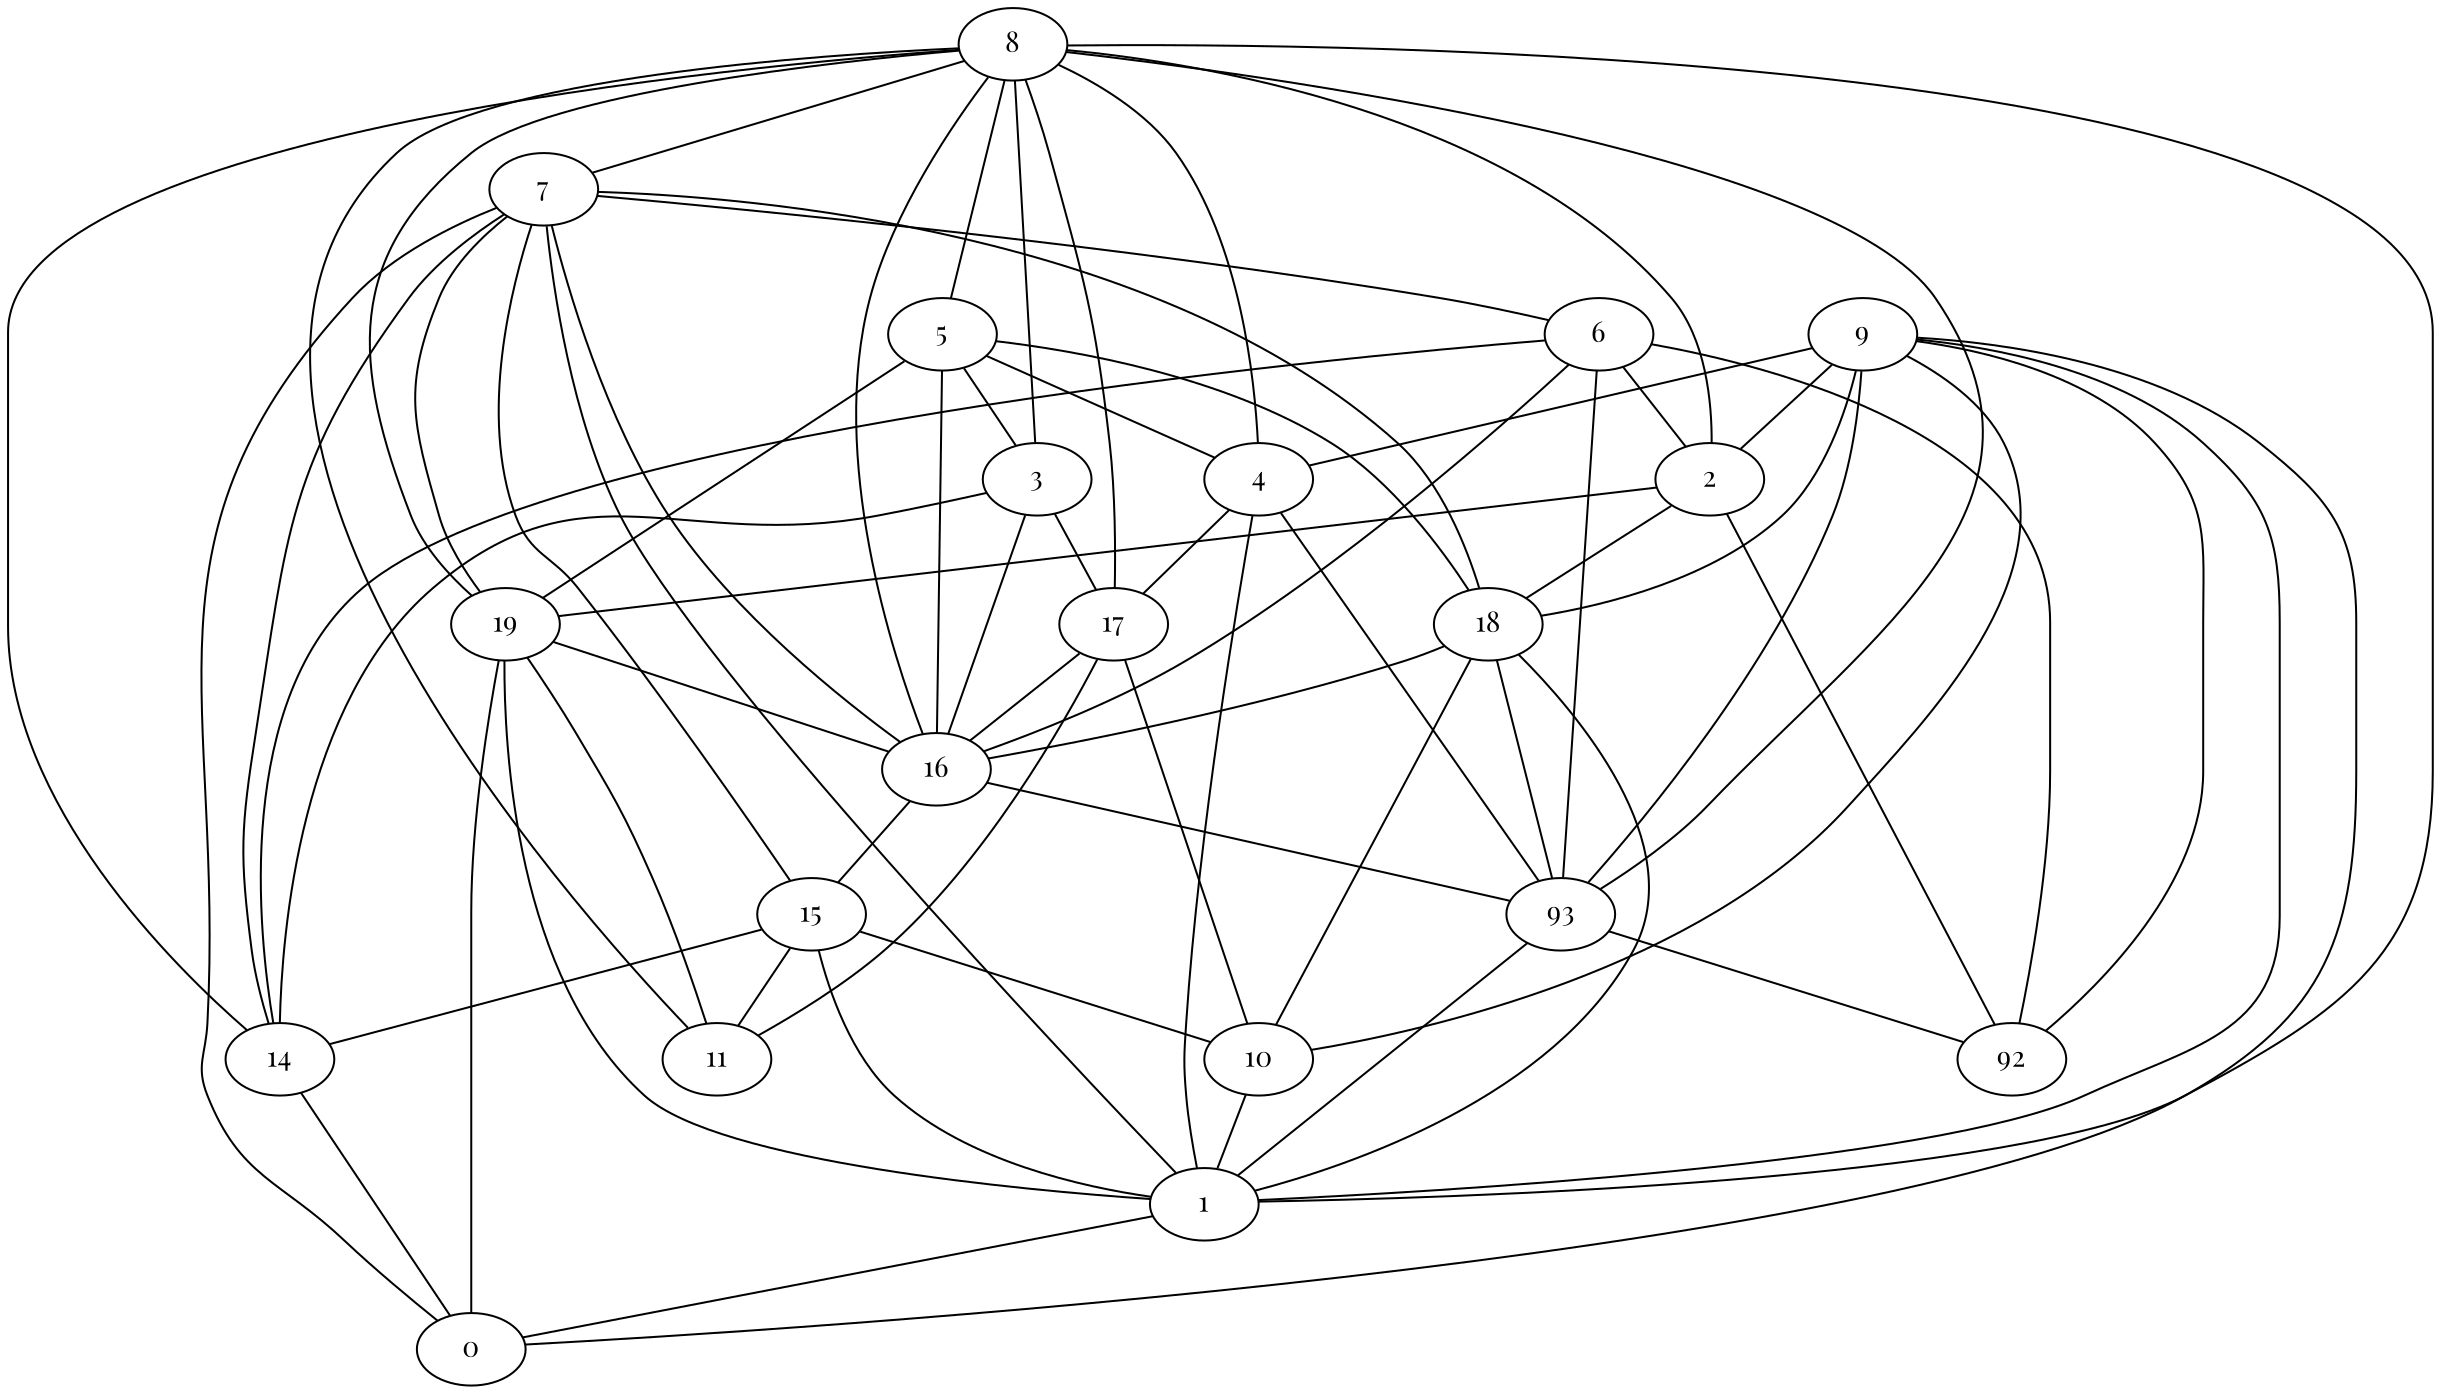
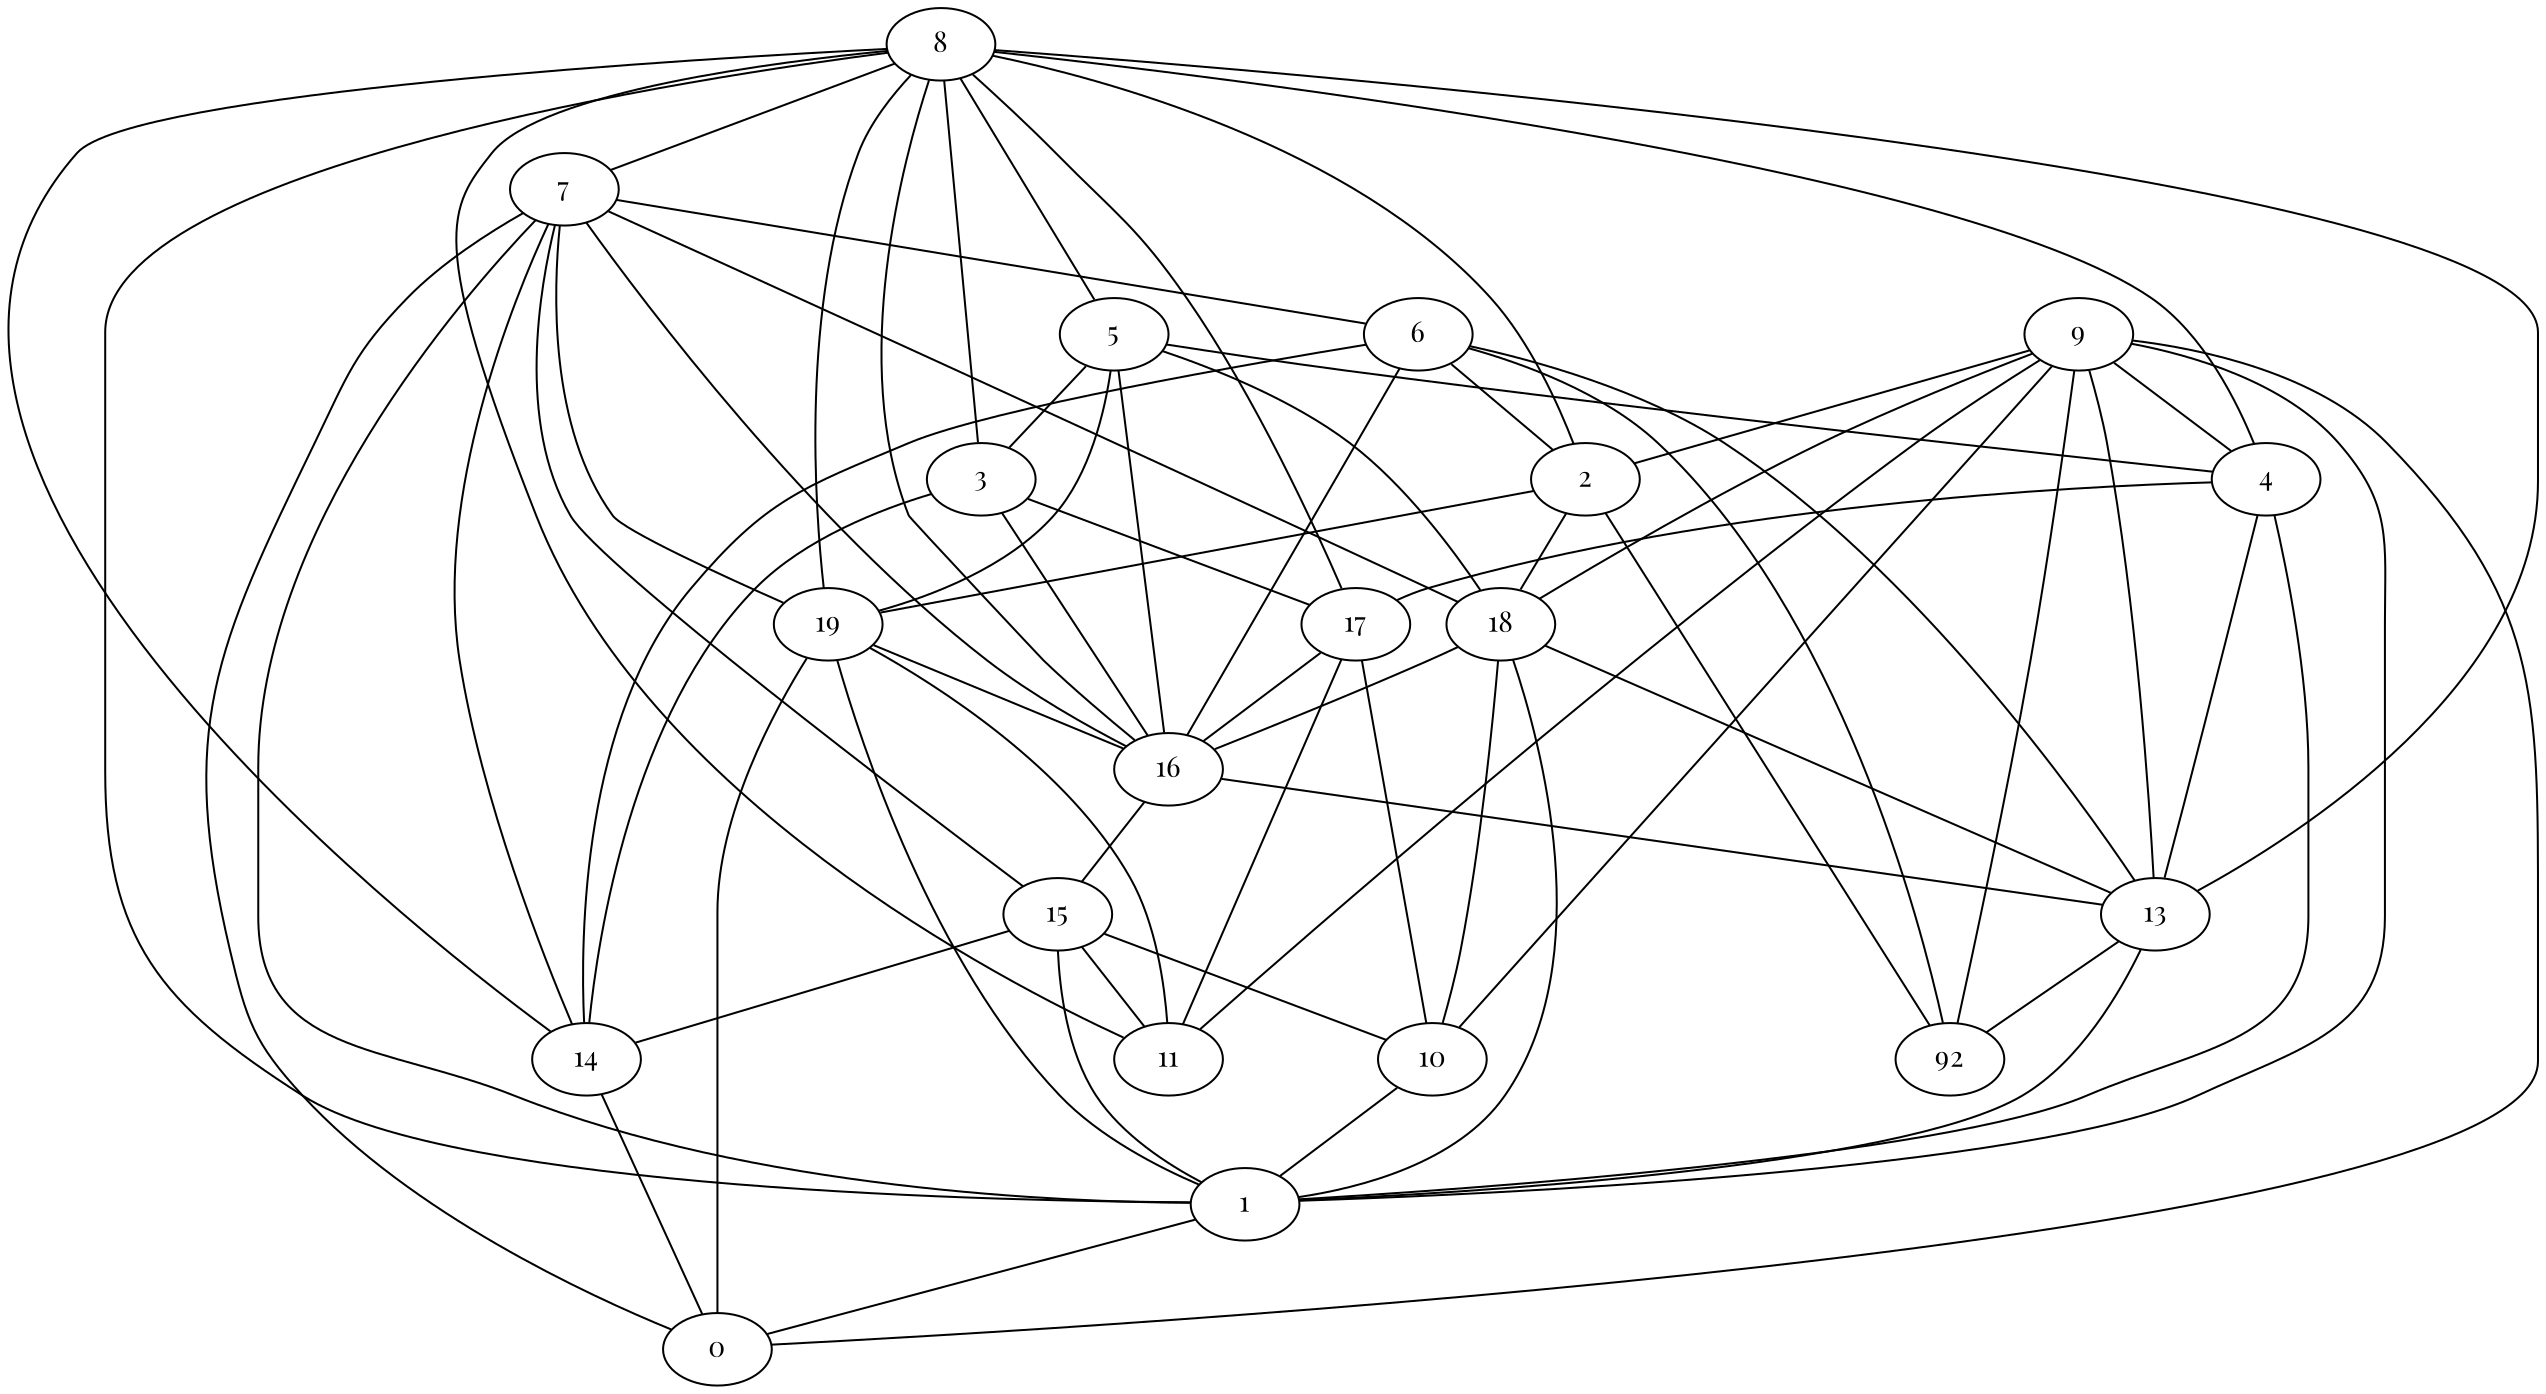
none -> (1631, 665)
(1561, 914) -> (2155, 914)
